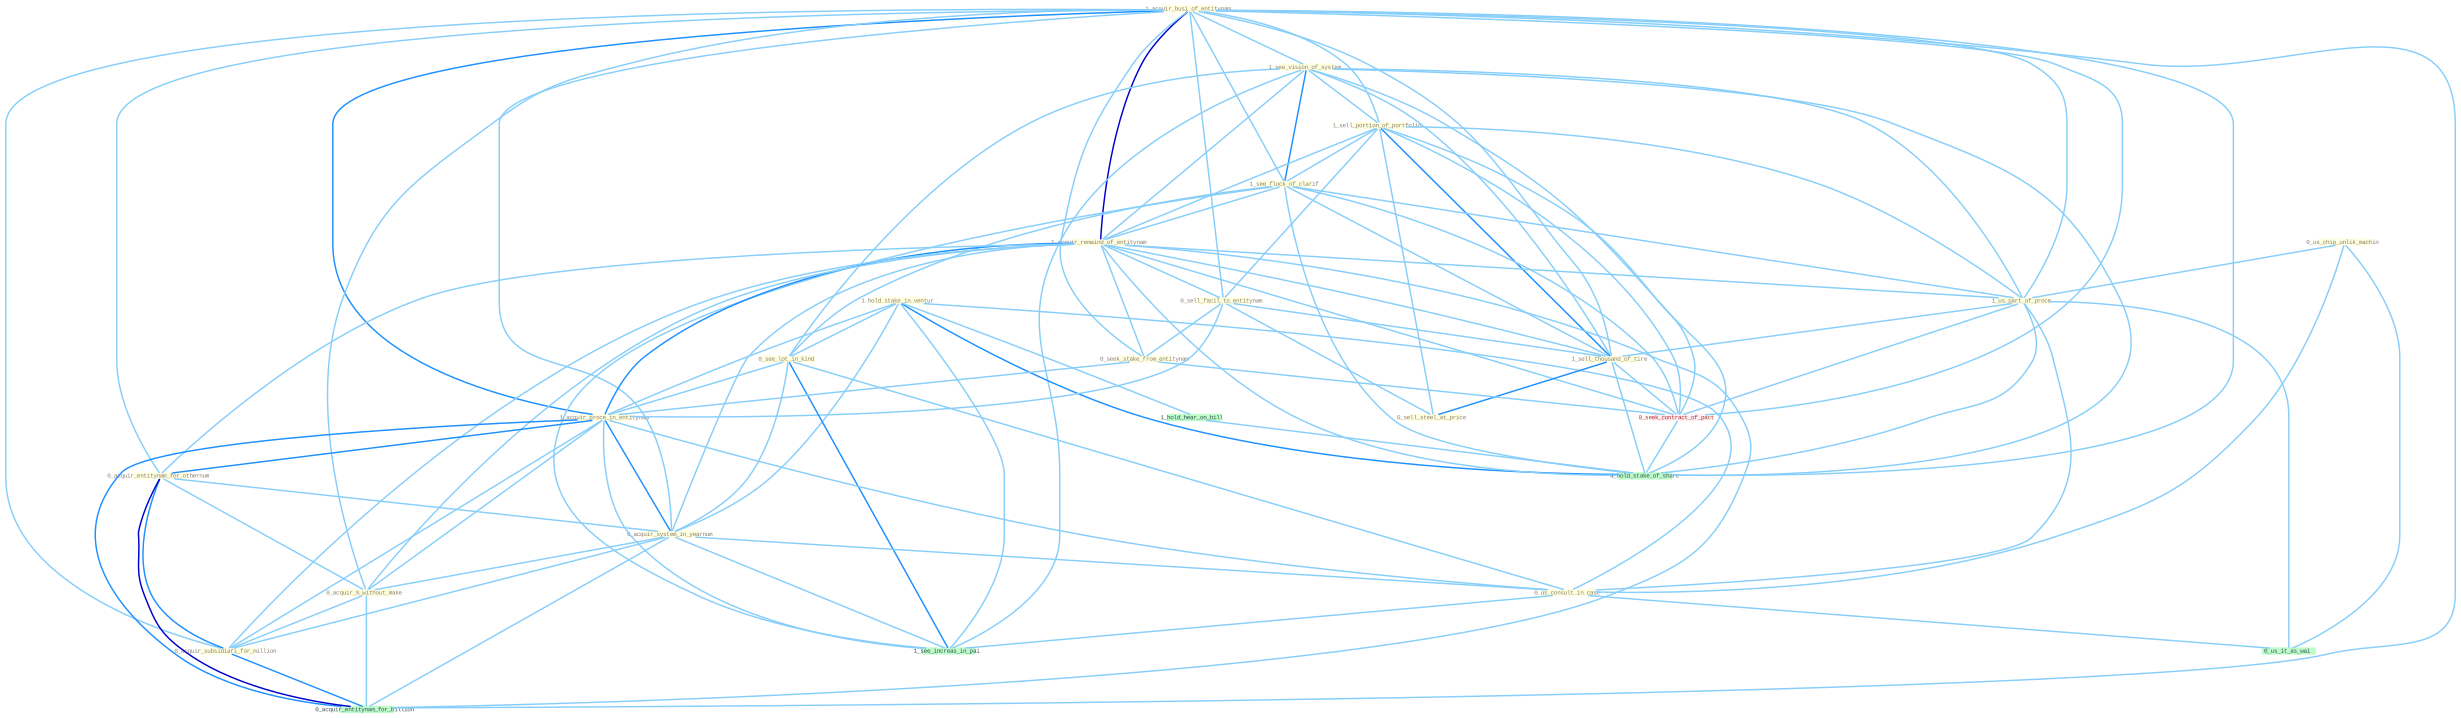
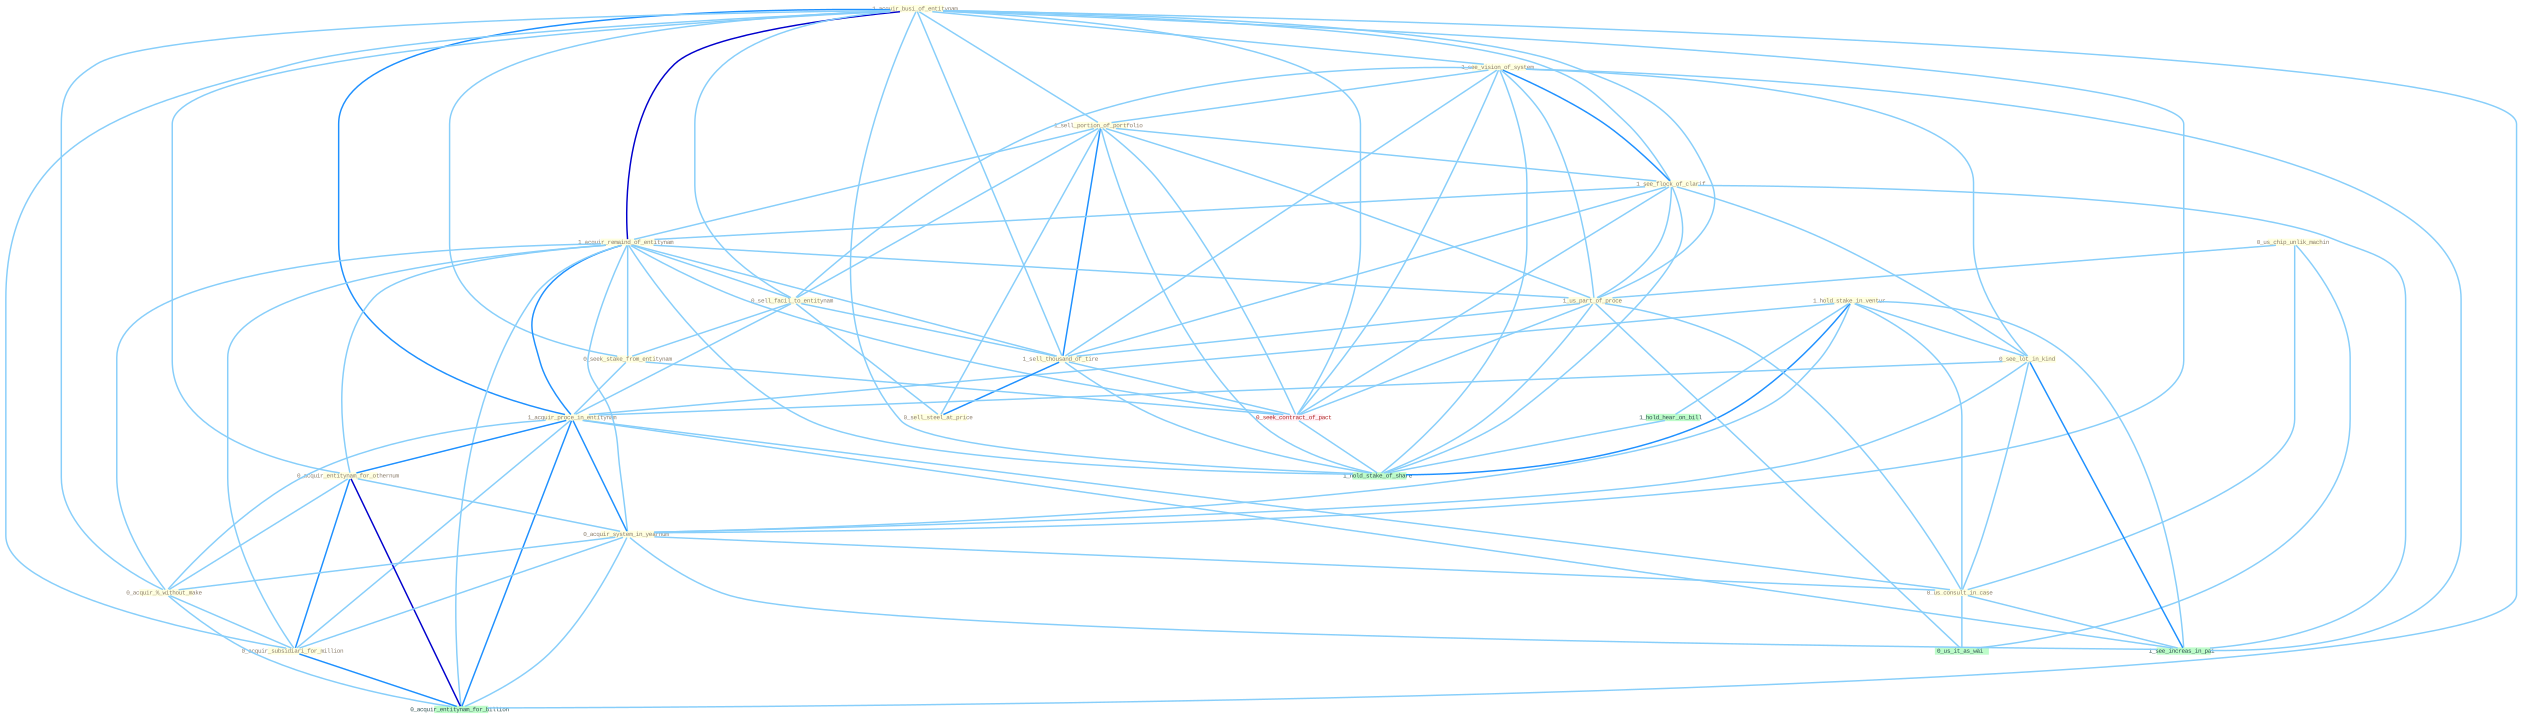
(1193, 163) -> (1108, 108)
(1645, 476) -> (1379, 476)
